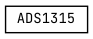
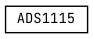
(47, 19) -> (47, 19)
